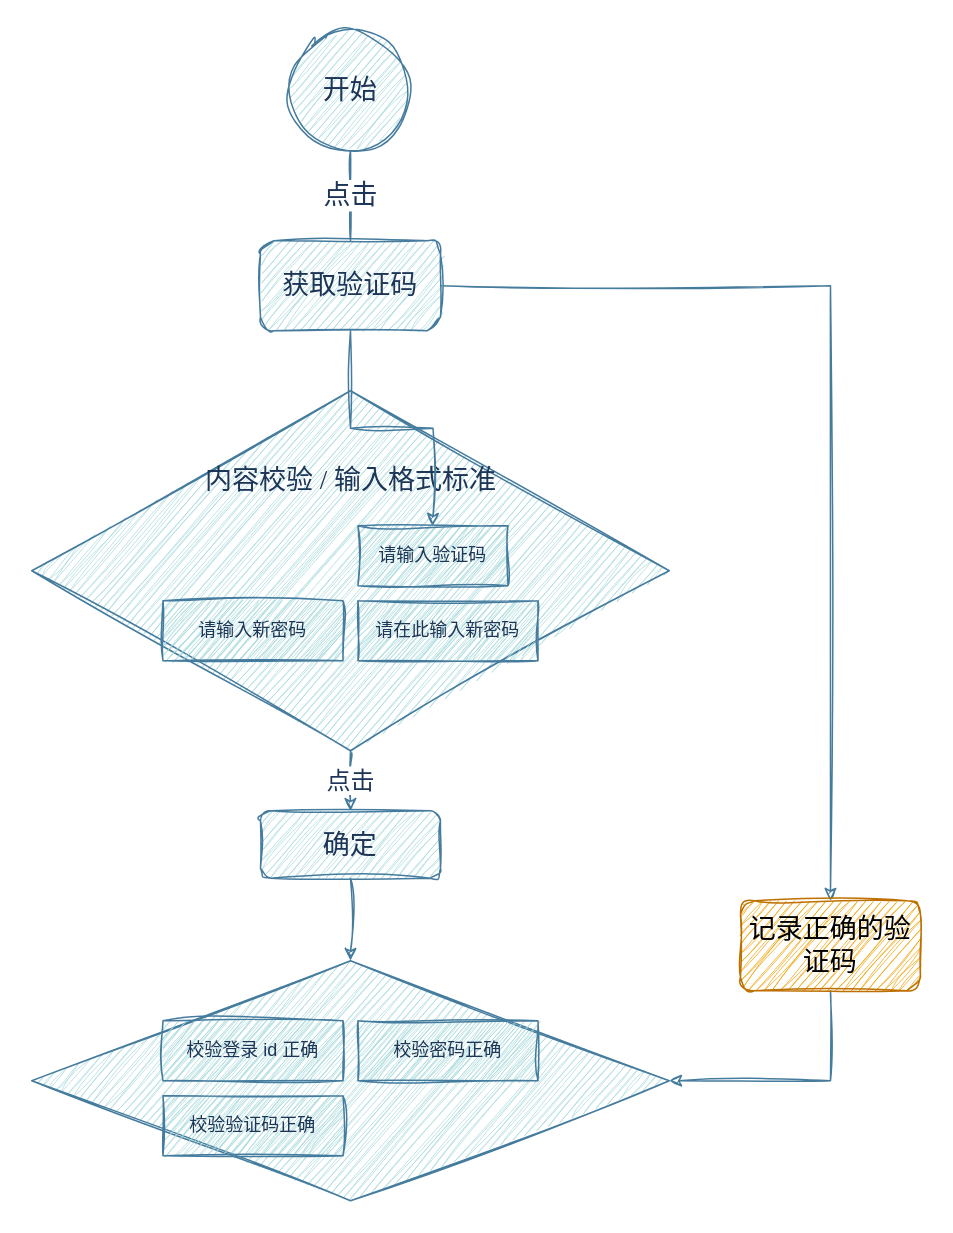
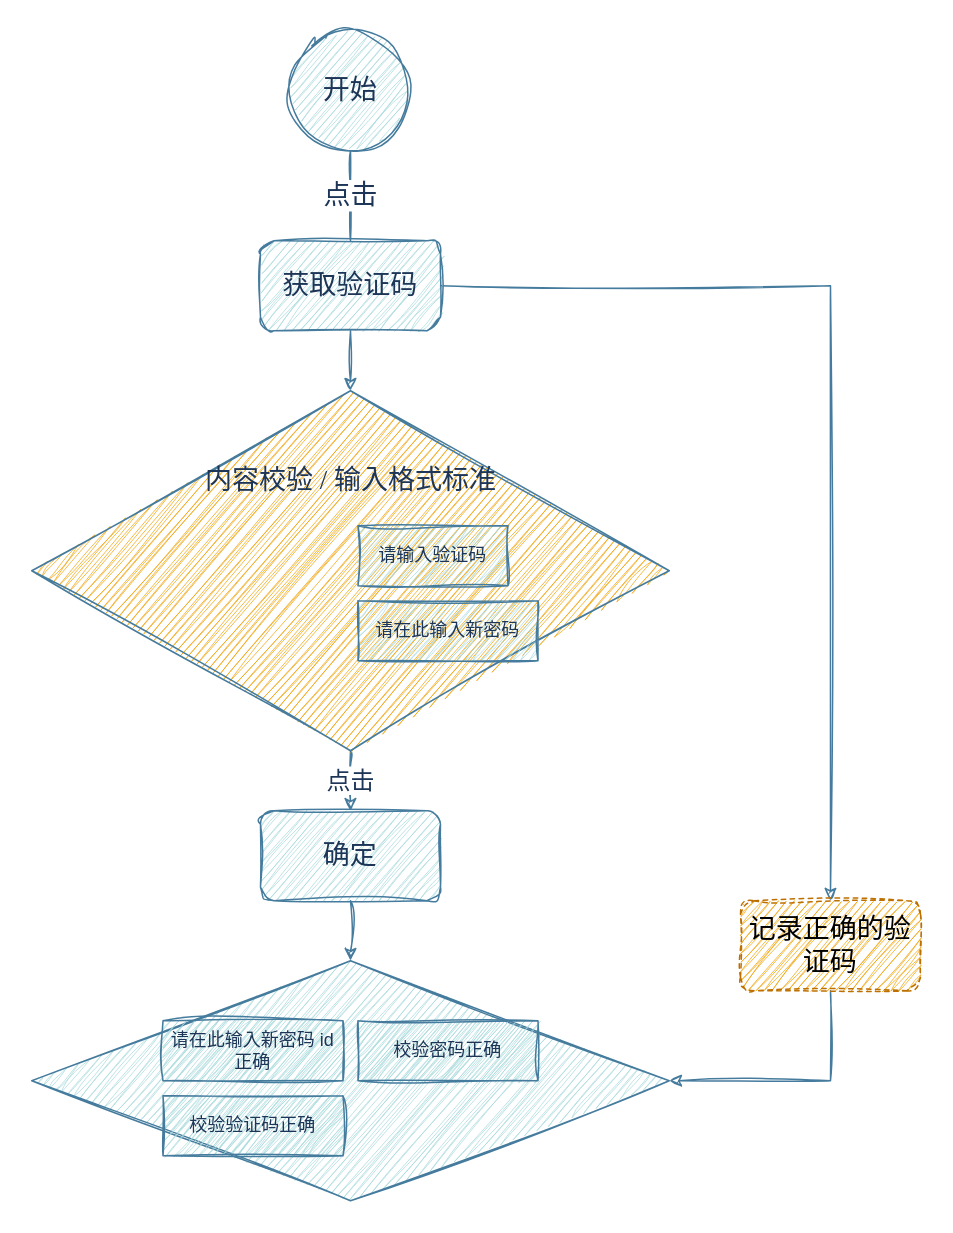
(350, 425) -> (350, 370)
(350, 571) -> (350, 571)
(253, 631) -> none
(350, 845) -> (350, 856)
(830, 946) -> (830, 946)
(253, 1051) -> (253, 1051)
